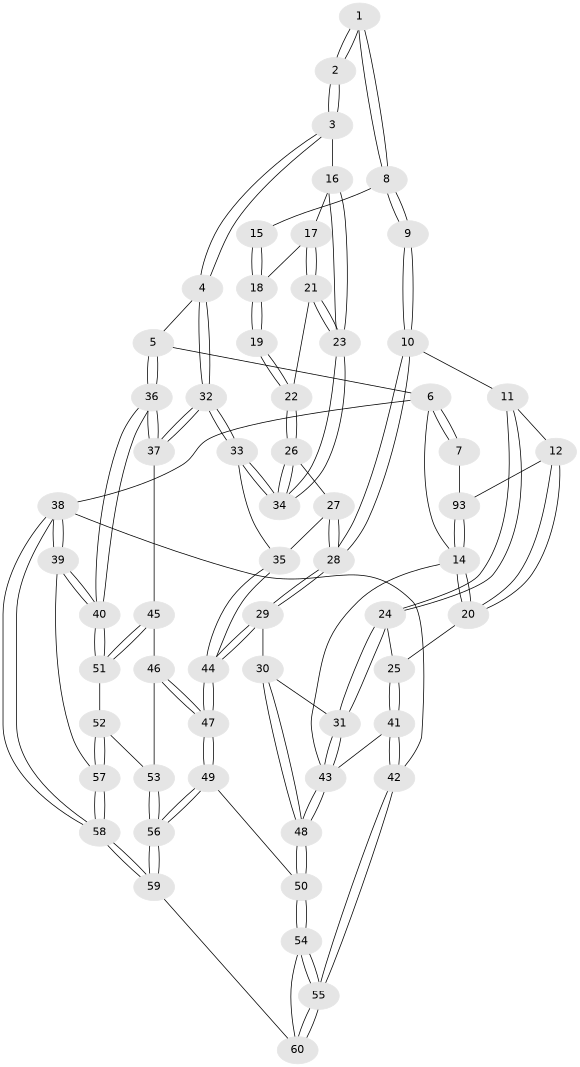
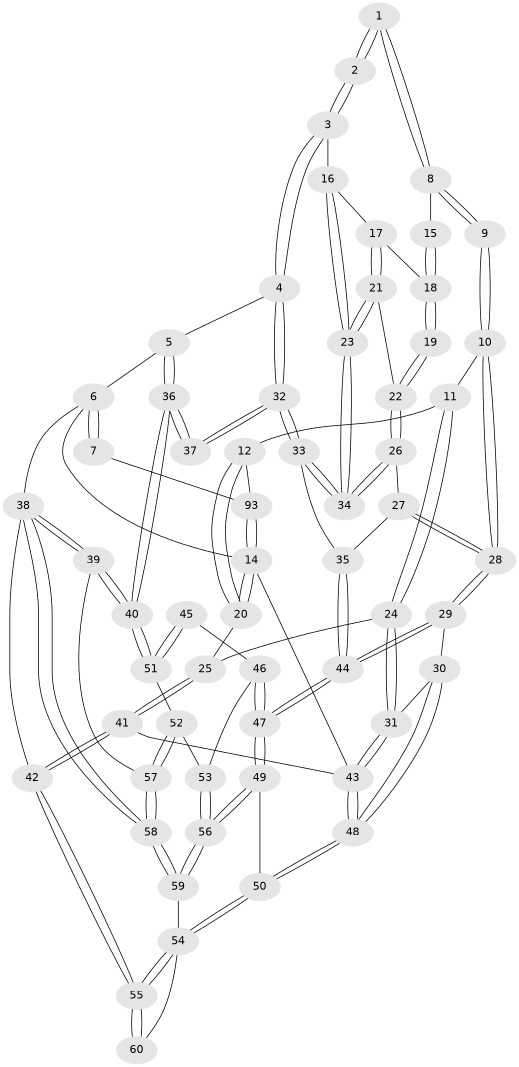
(154, 533) -> none
(226, 969) -> (178, 914)
